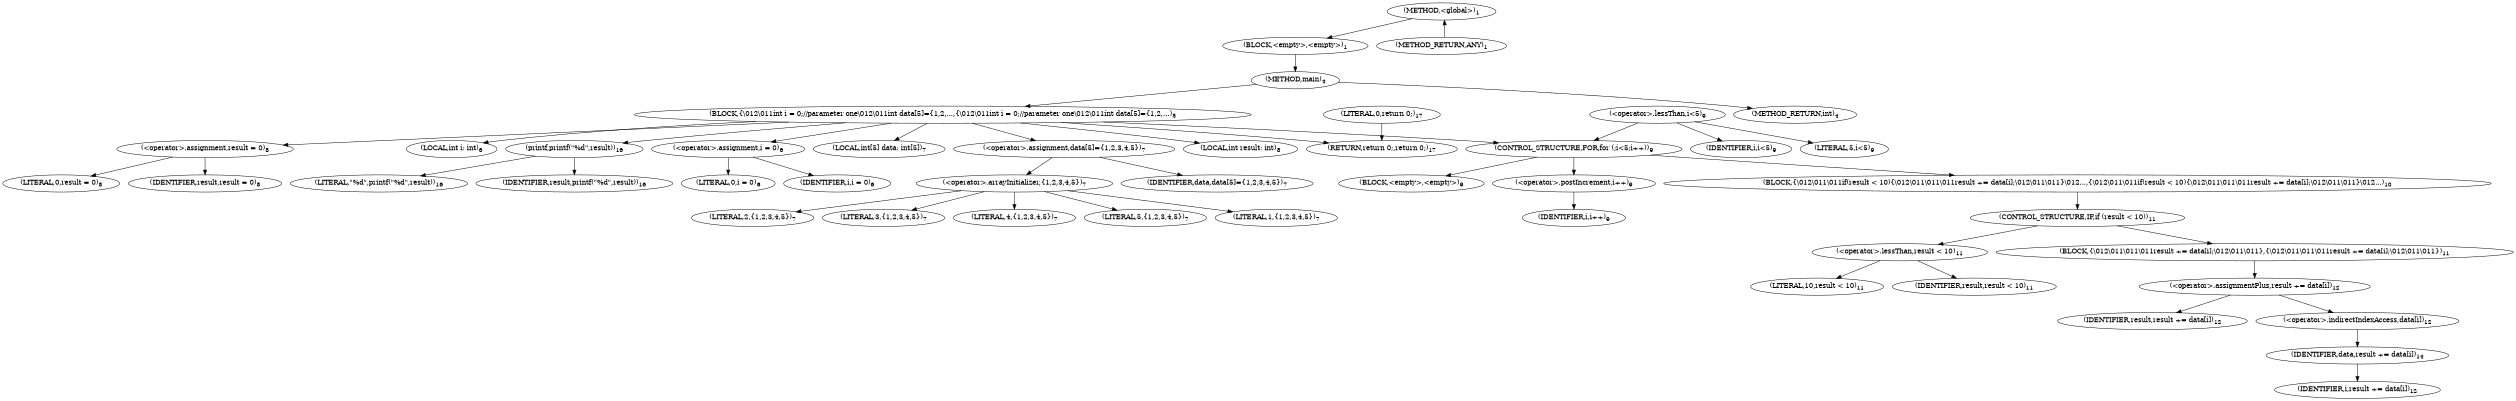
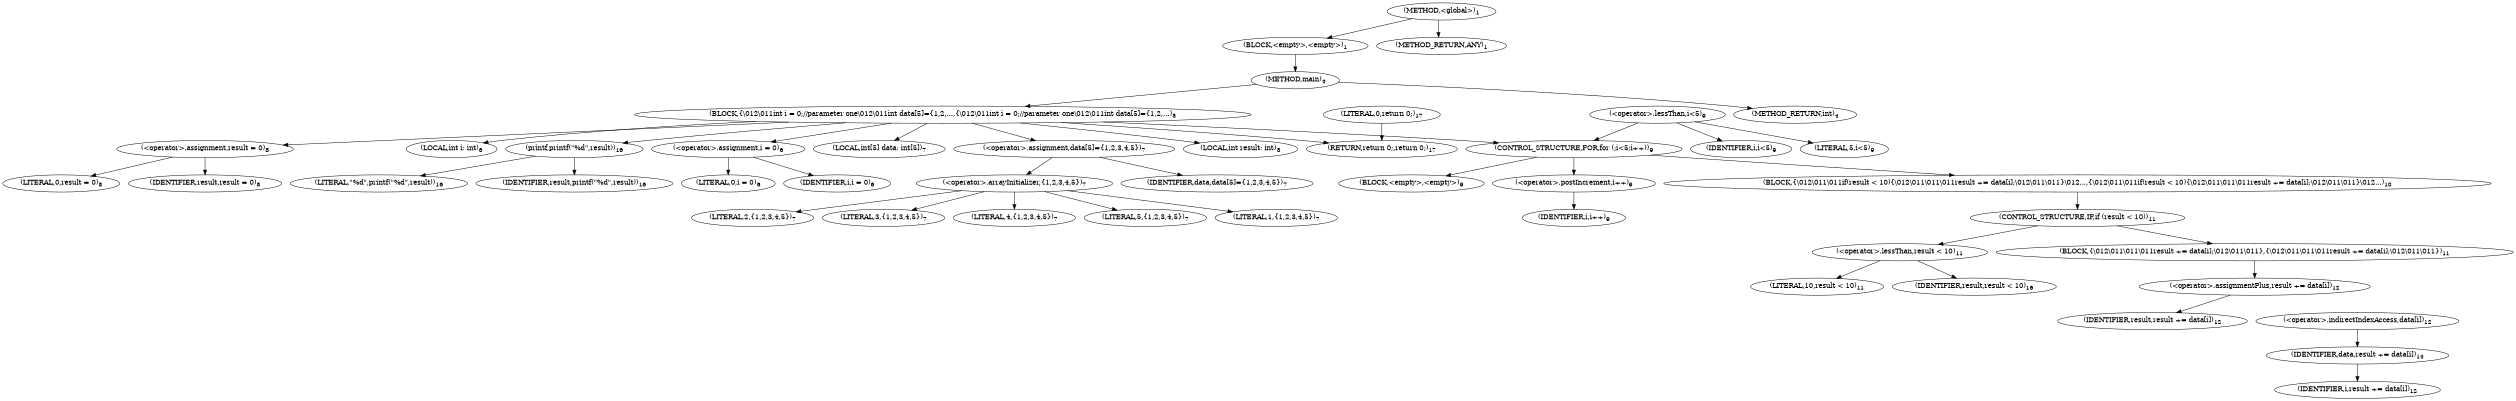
(1445, 31) -> (1438, 26)
(2030, 286) -> (2030, 286)
(2304, 303) -> none
